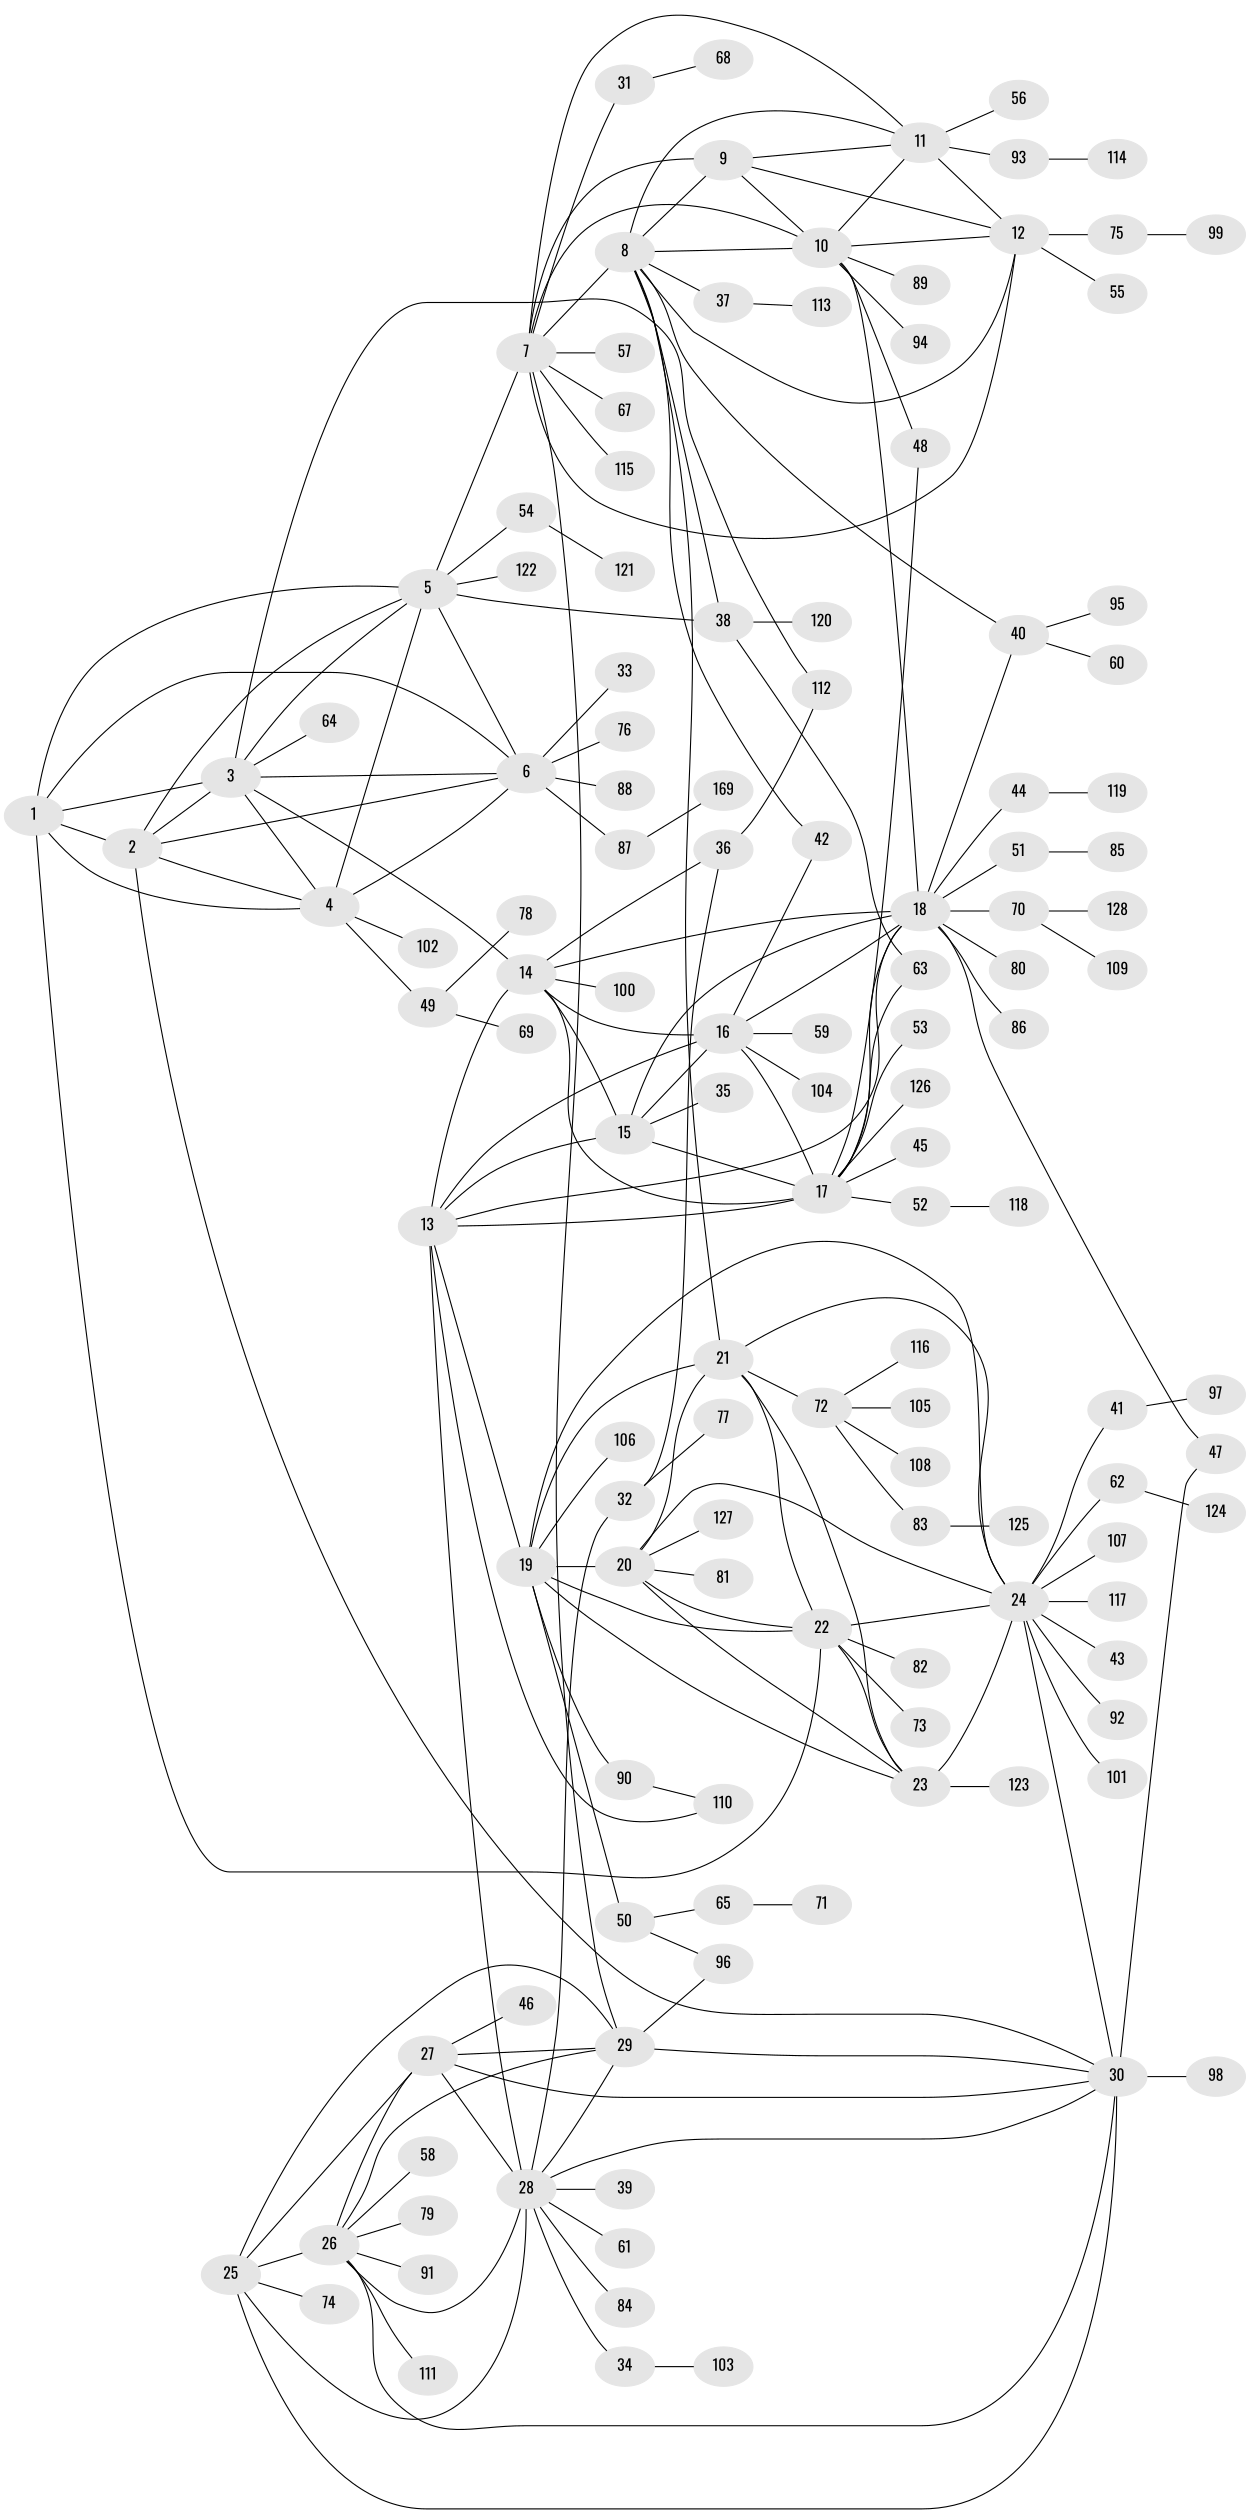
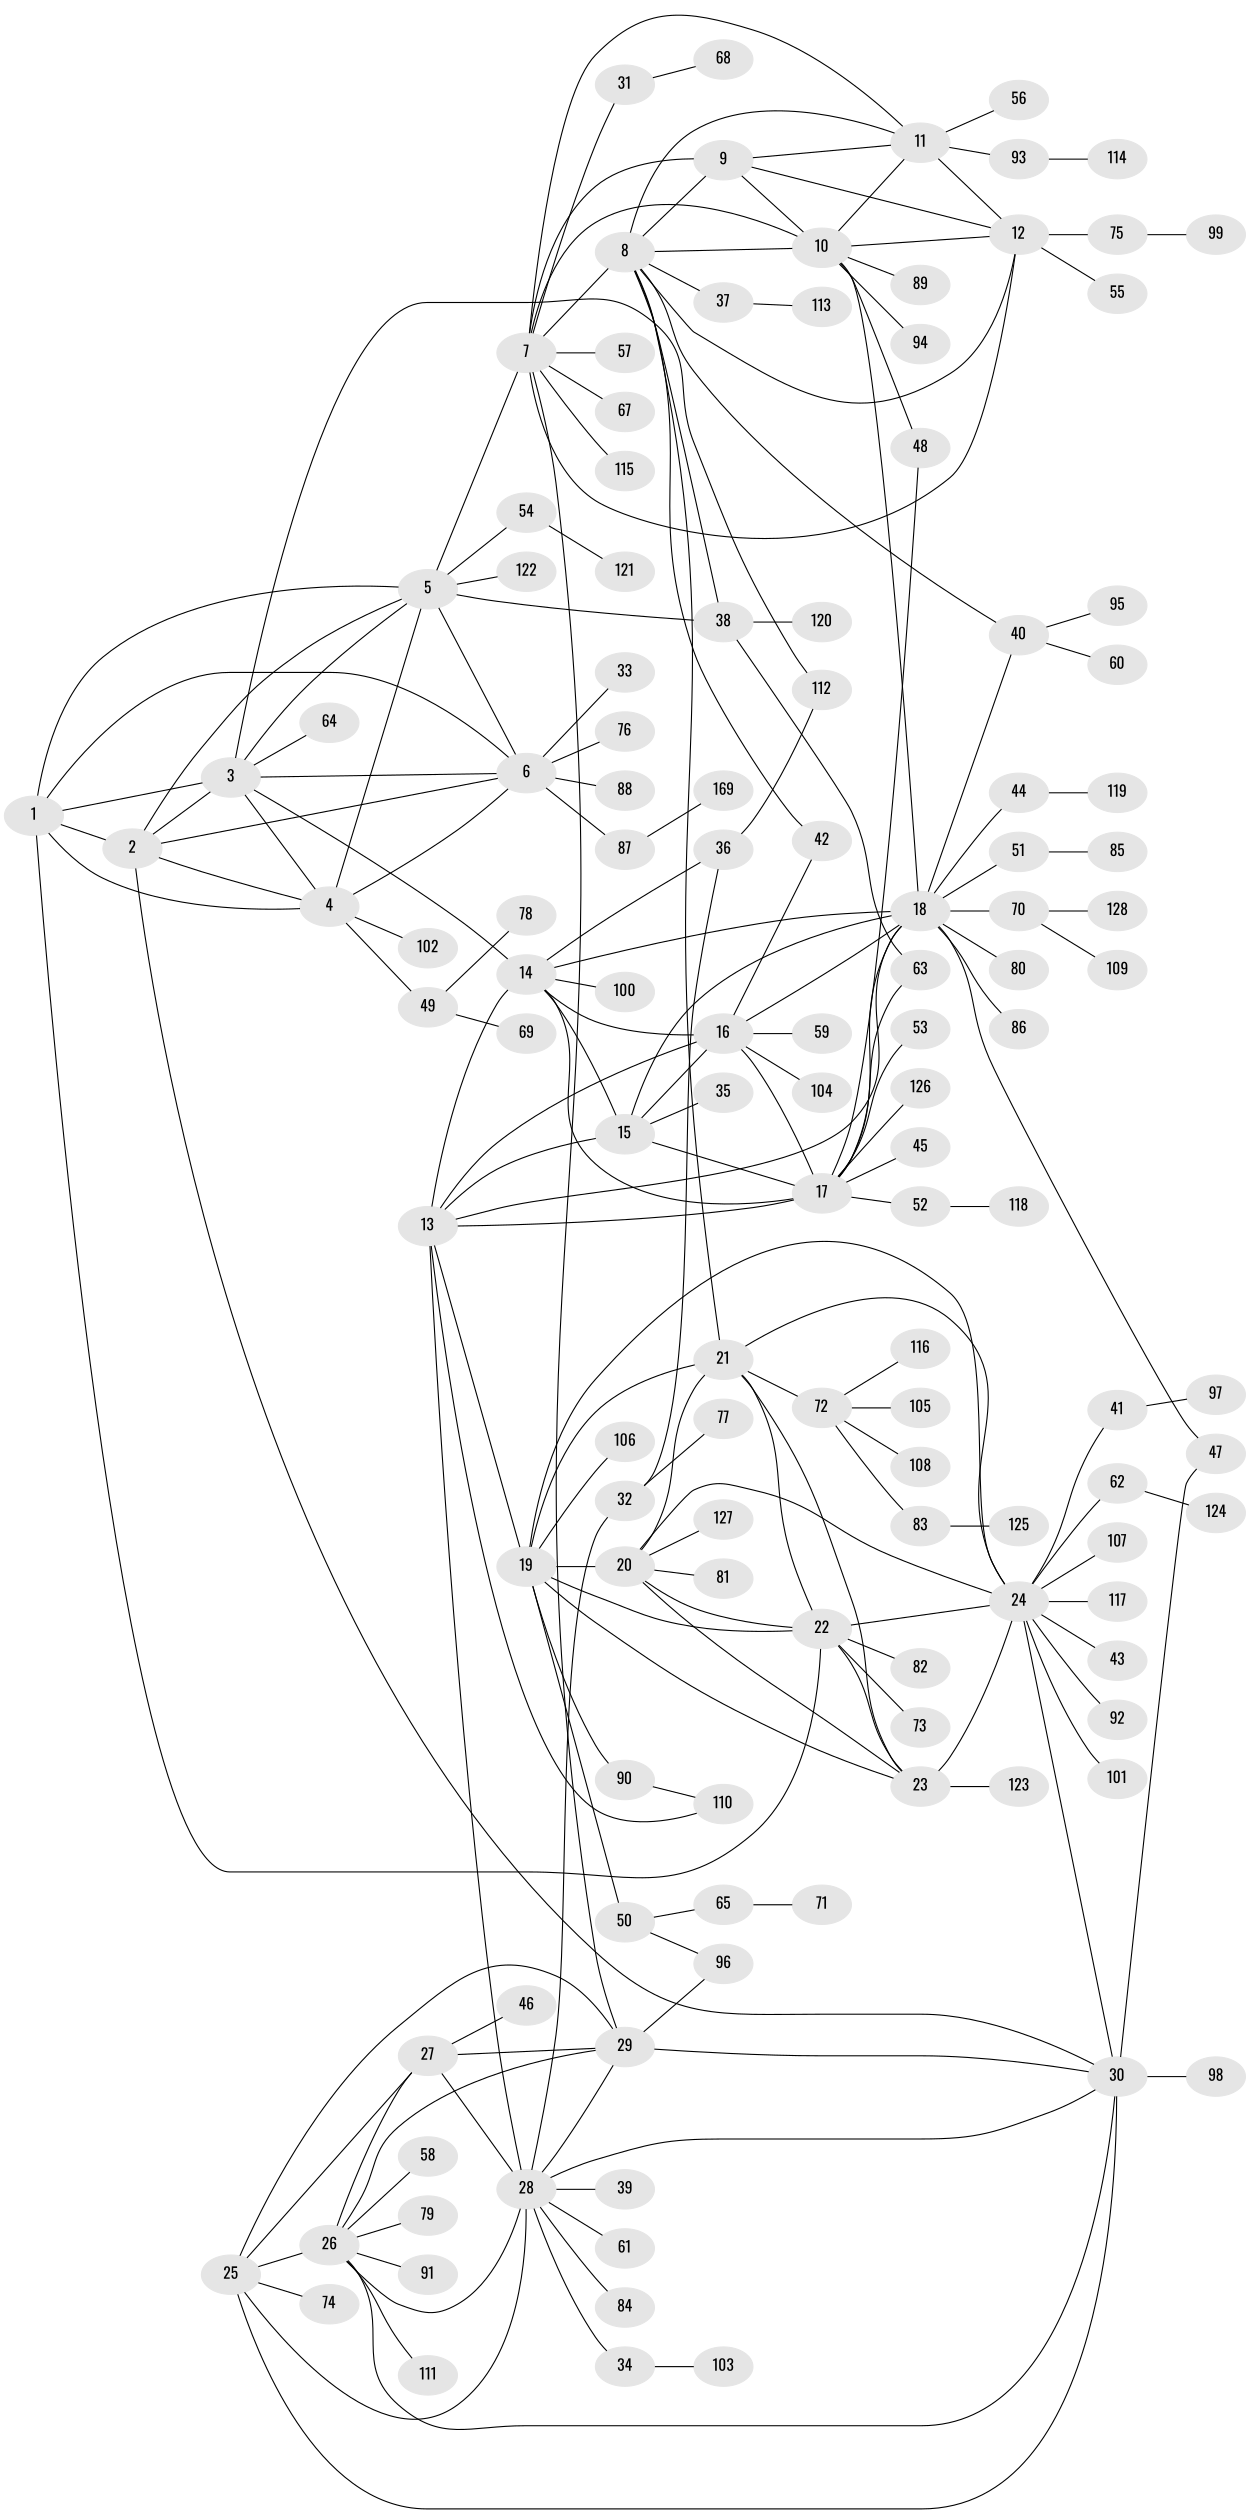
(770, 2097) -> none
